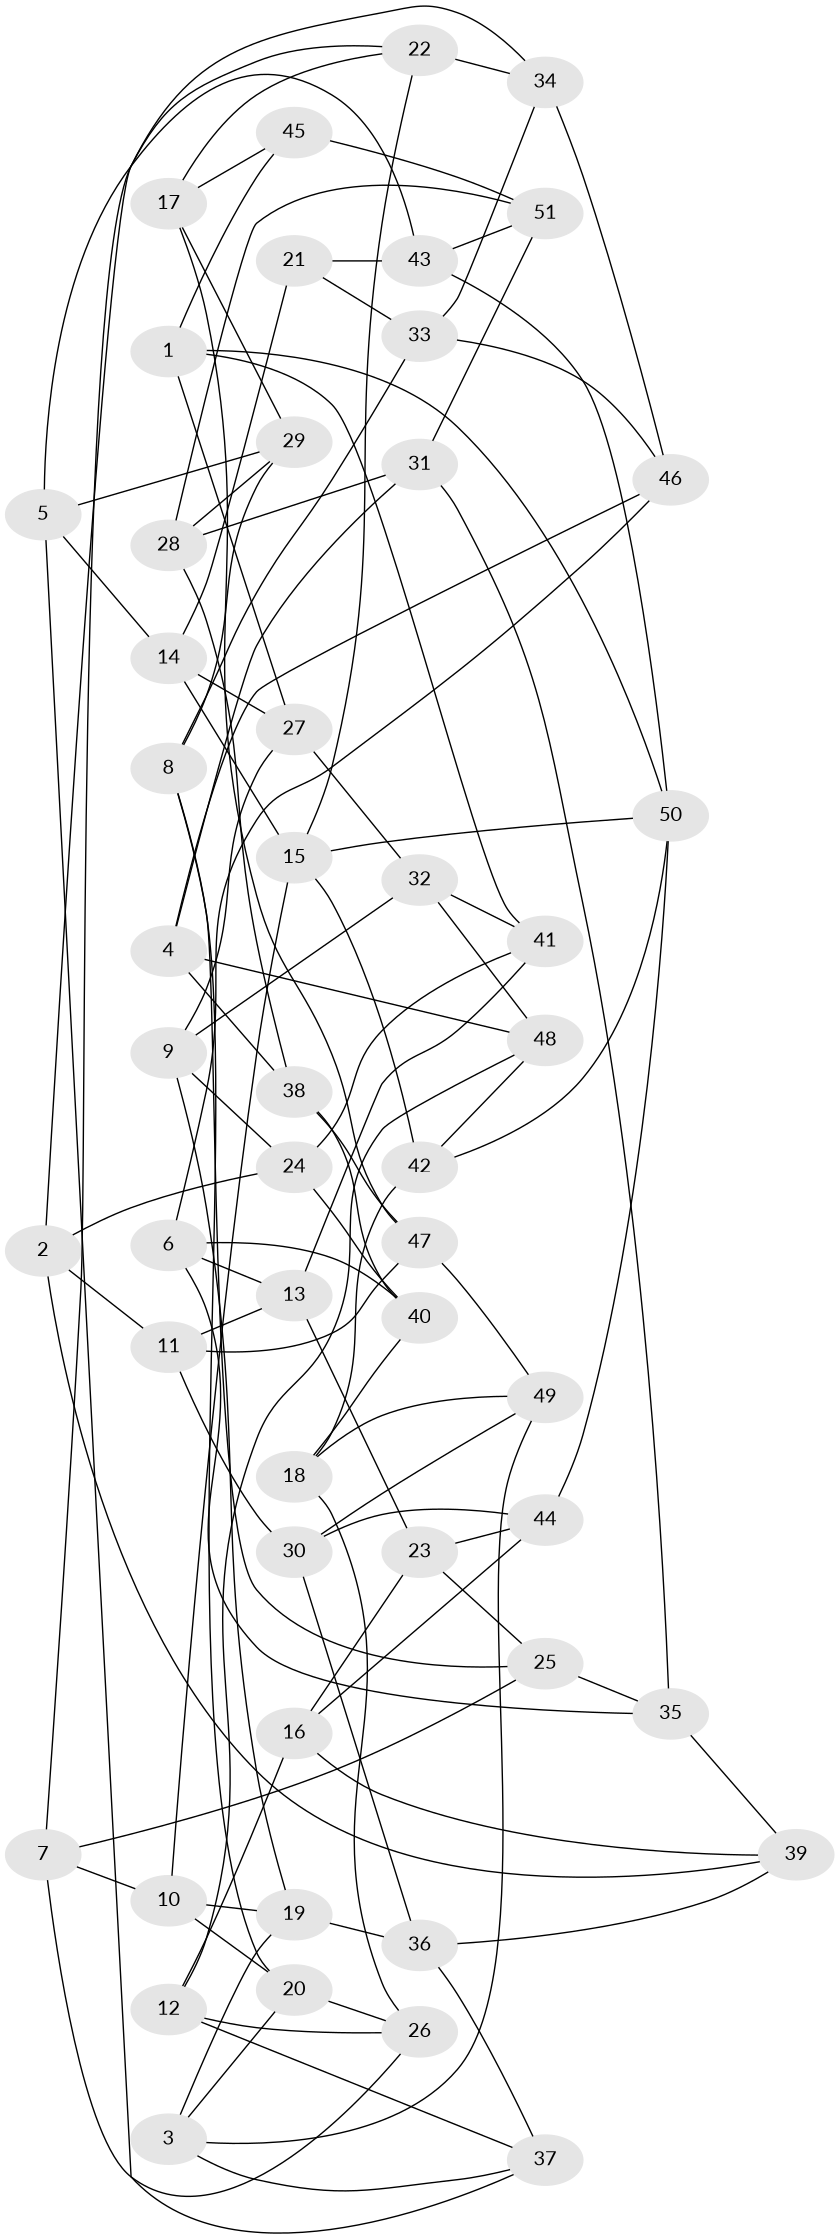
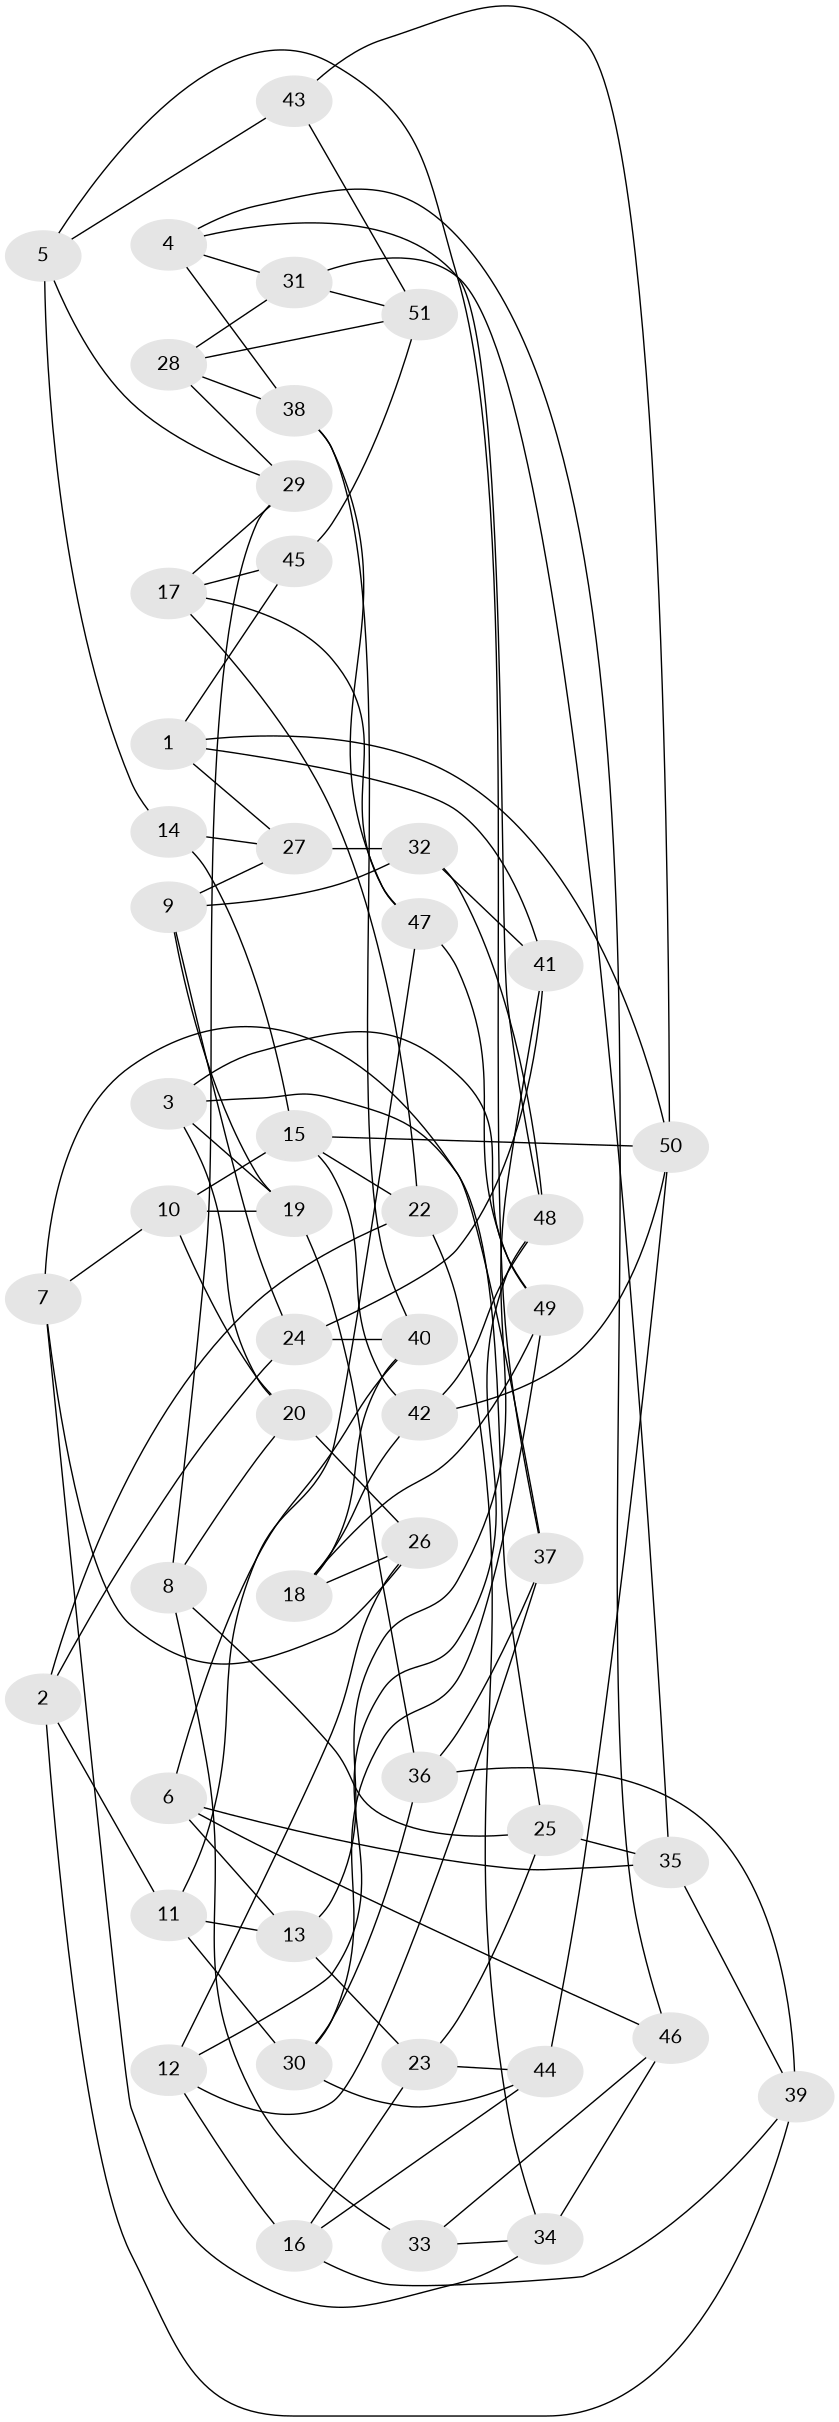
(294, 261) -> none
